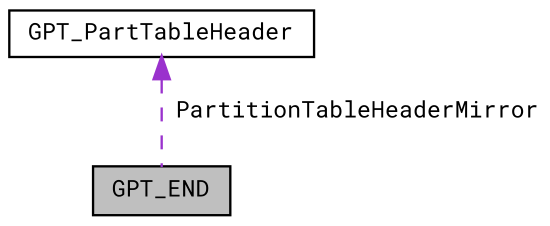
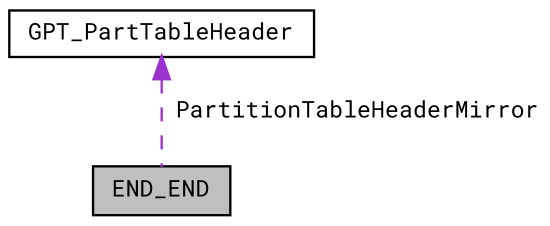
(162, 191) -> (162, 191)
